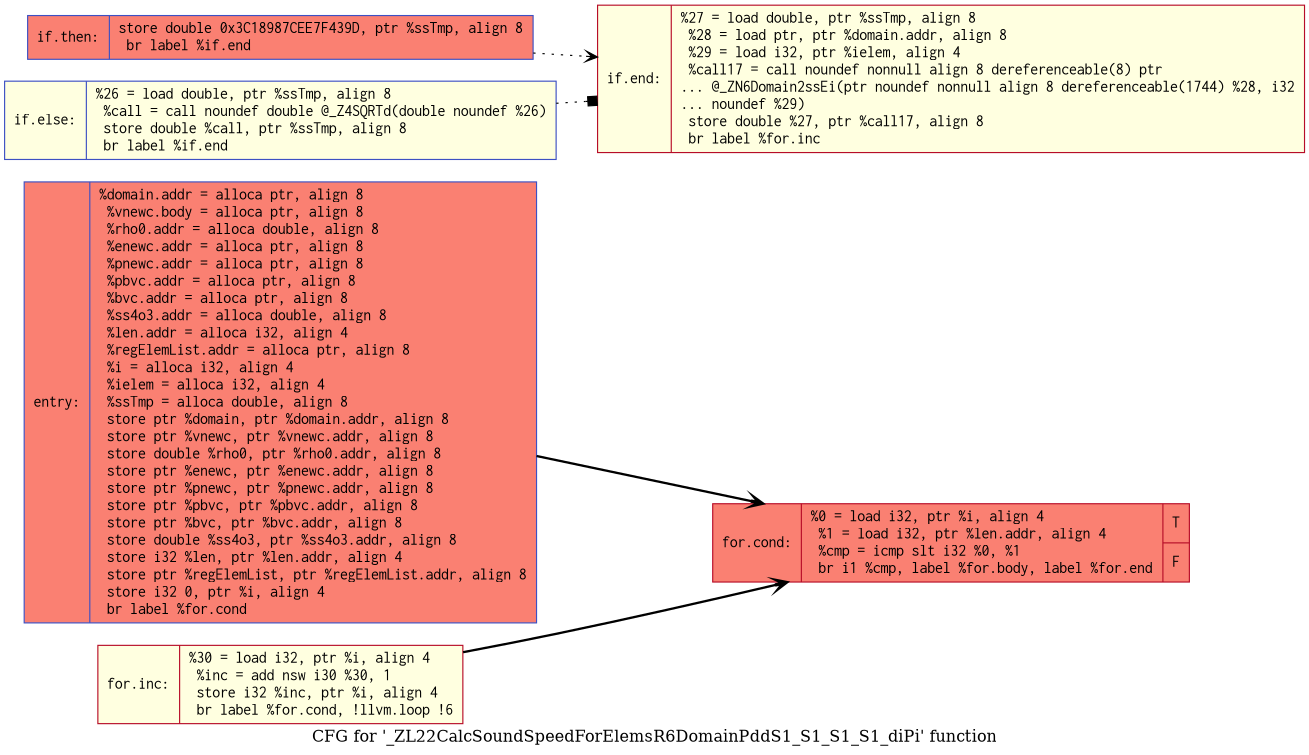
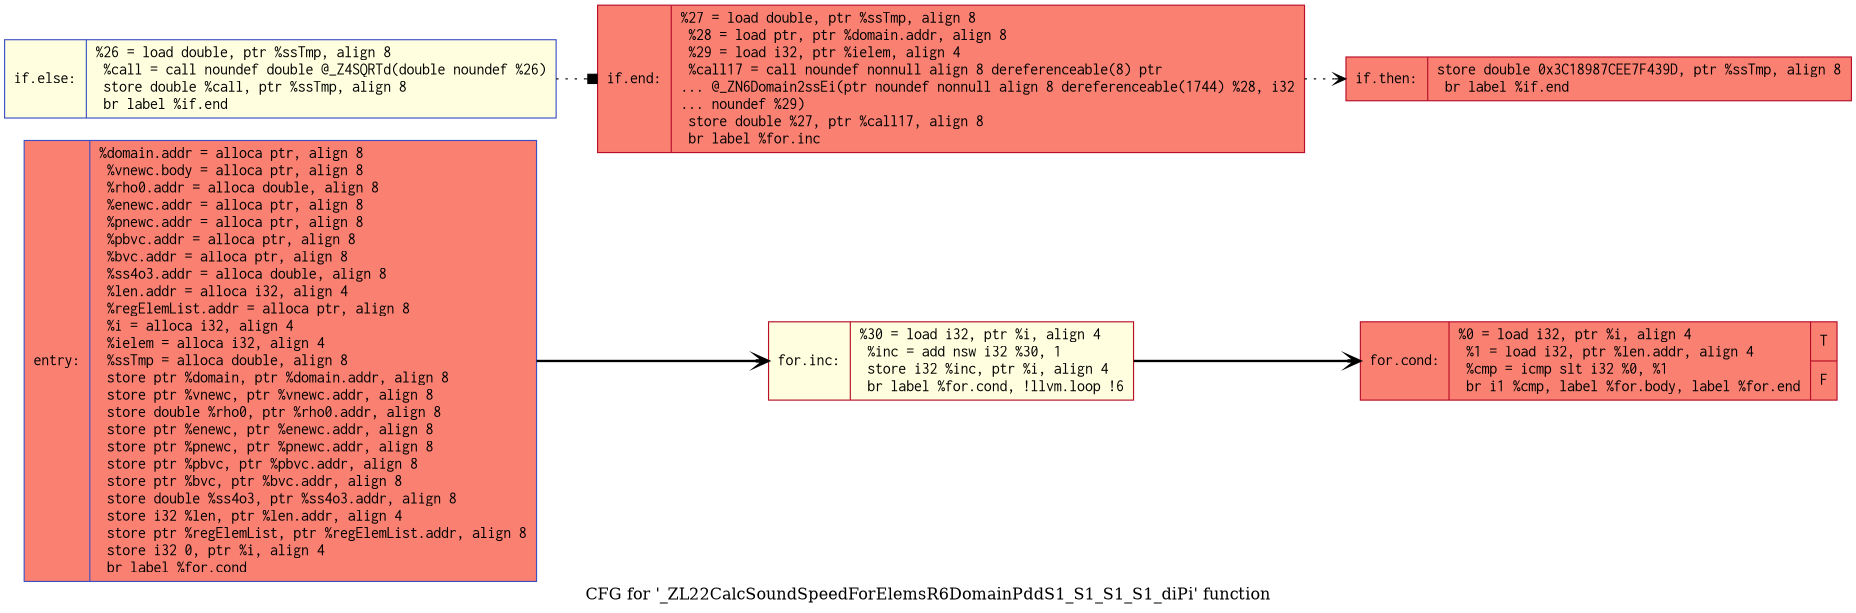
(280, 37) -> (1599, 79)
(560, 55) -> (1319, 79)
(951, 79) -> (951, 79)
(644, 479) -> (647, 361)
(290, 675) -> (961, 352)
